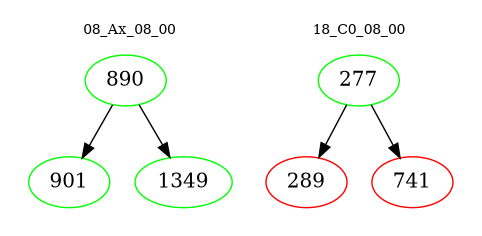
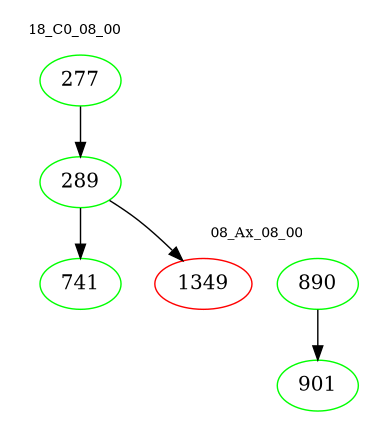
(151, 125) -> (153, 233)
(382, 125) -> (81, 226)
(184, 182) -> (203, 284)
(307, 182) -> (81, 182)
(412, 182) -> (81, 284)
